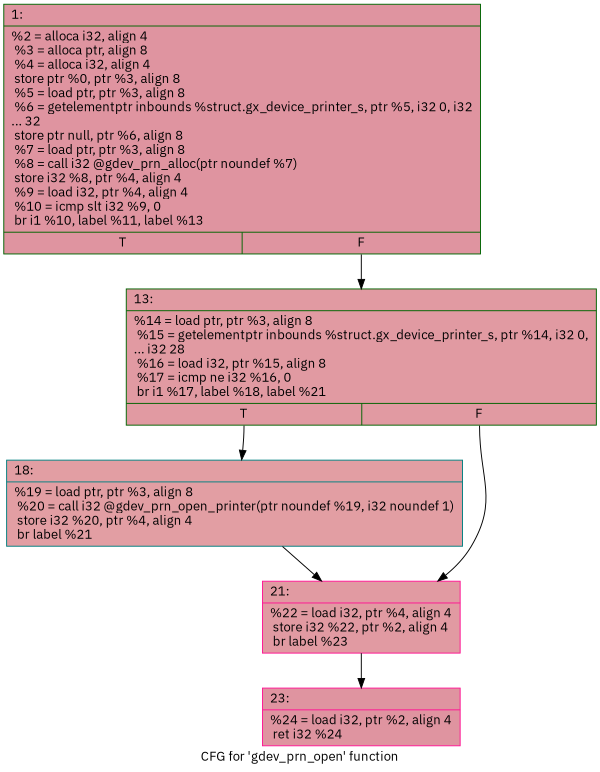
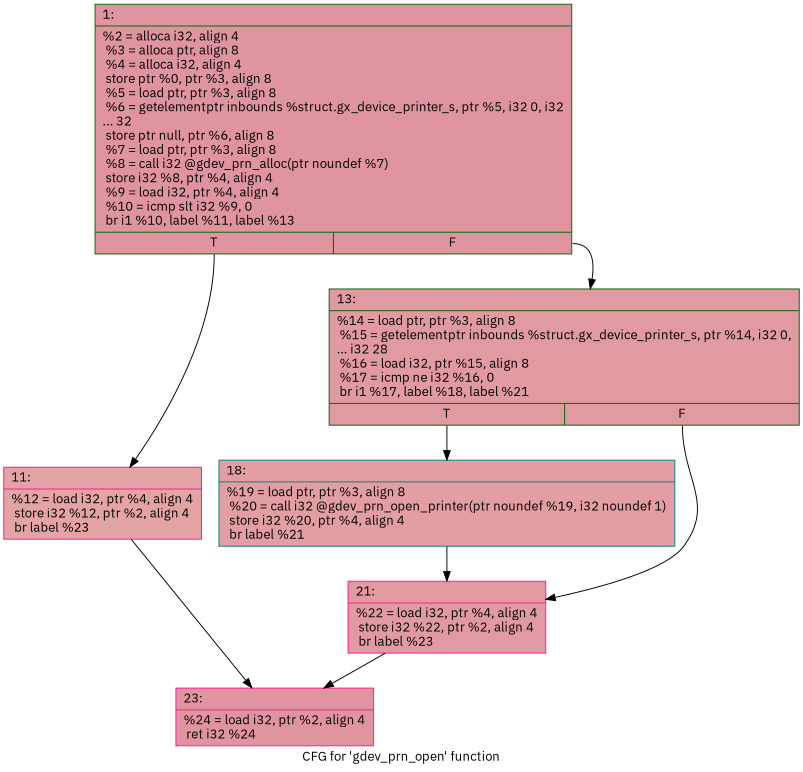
none -> (103, 503)
